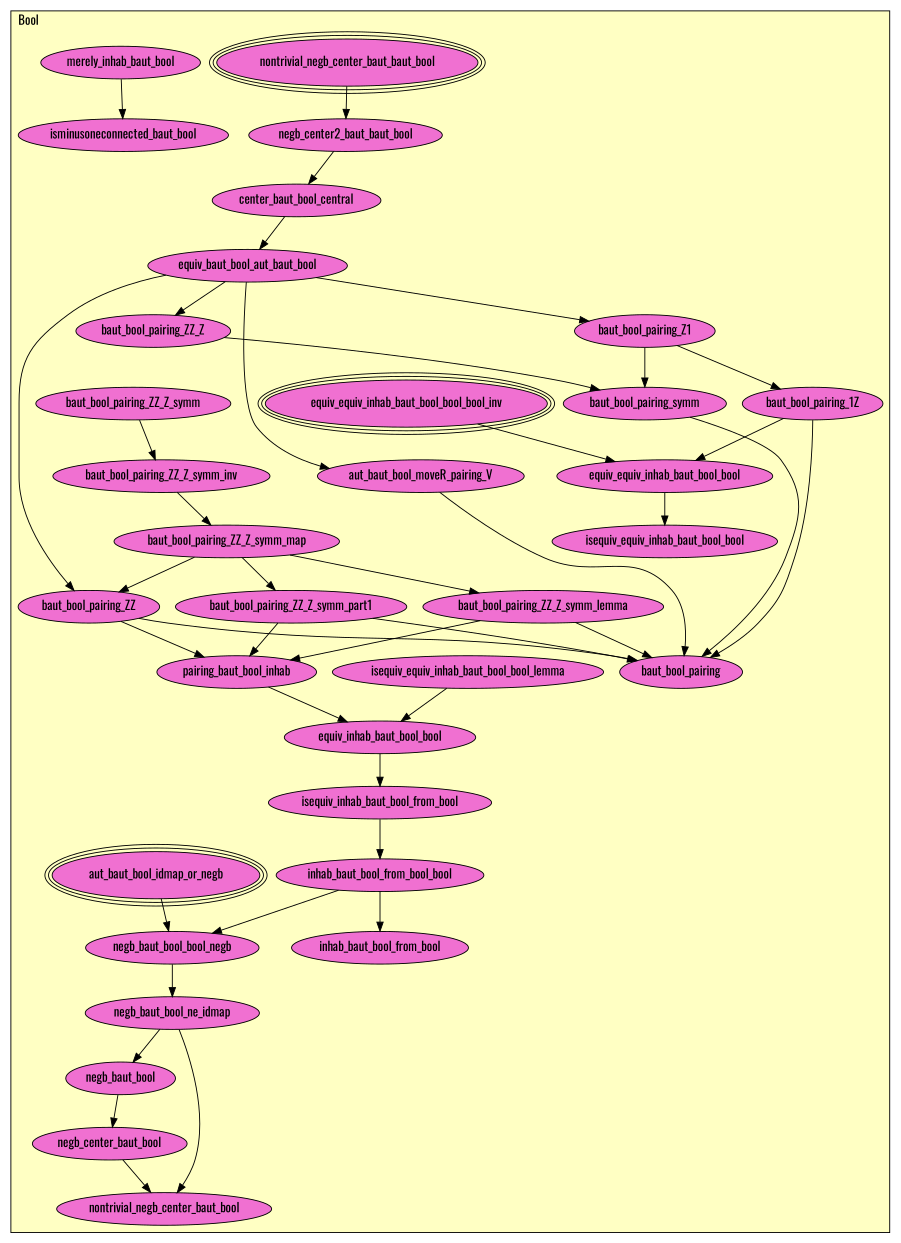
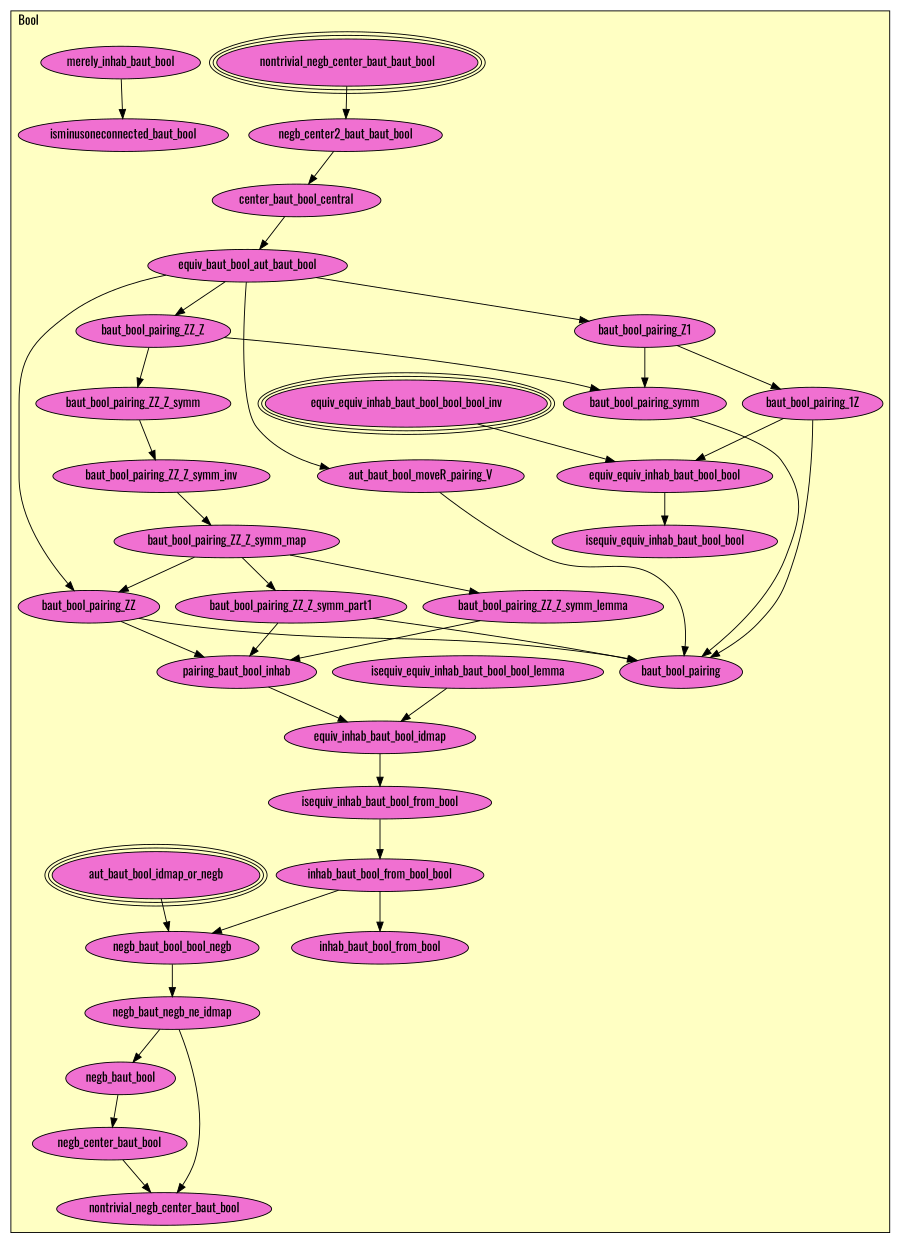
none -> (145, 363)
(609, 638) -> none
(380, 737) -> (380, 737)
(172, 1013) -> (172, 1013)
